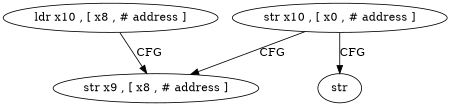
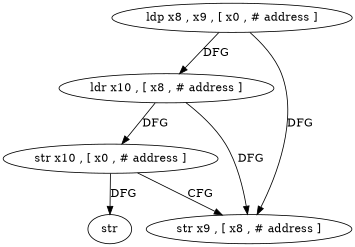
none -> (232, 18)
(149, 53) -> (251, 159)
(353, 53) -> (124, 194)
none -> (141, 120)
